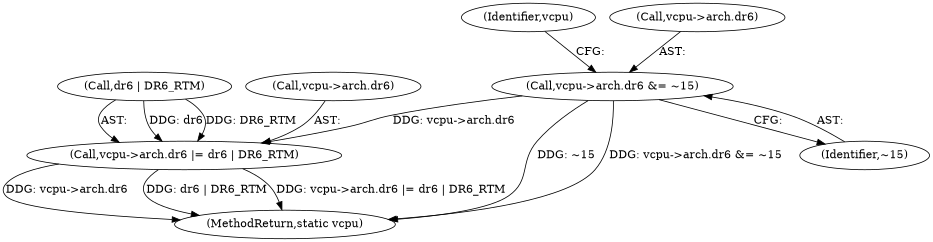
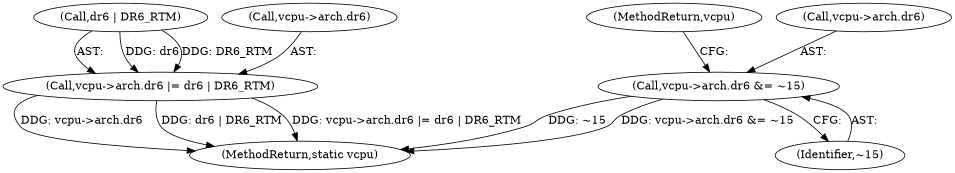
(528, 17) -> (674, 17)
(395, 115) -> none
